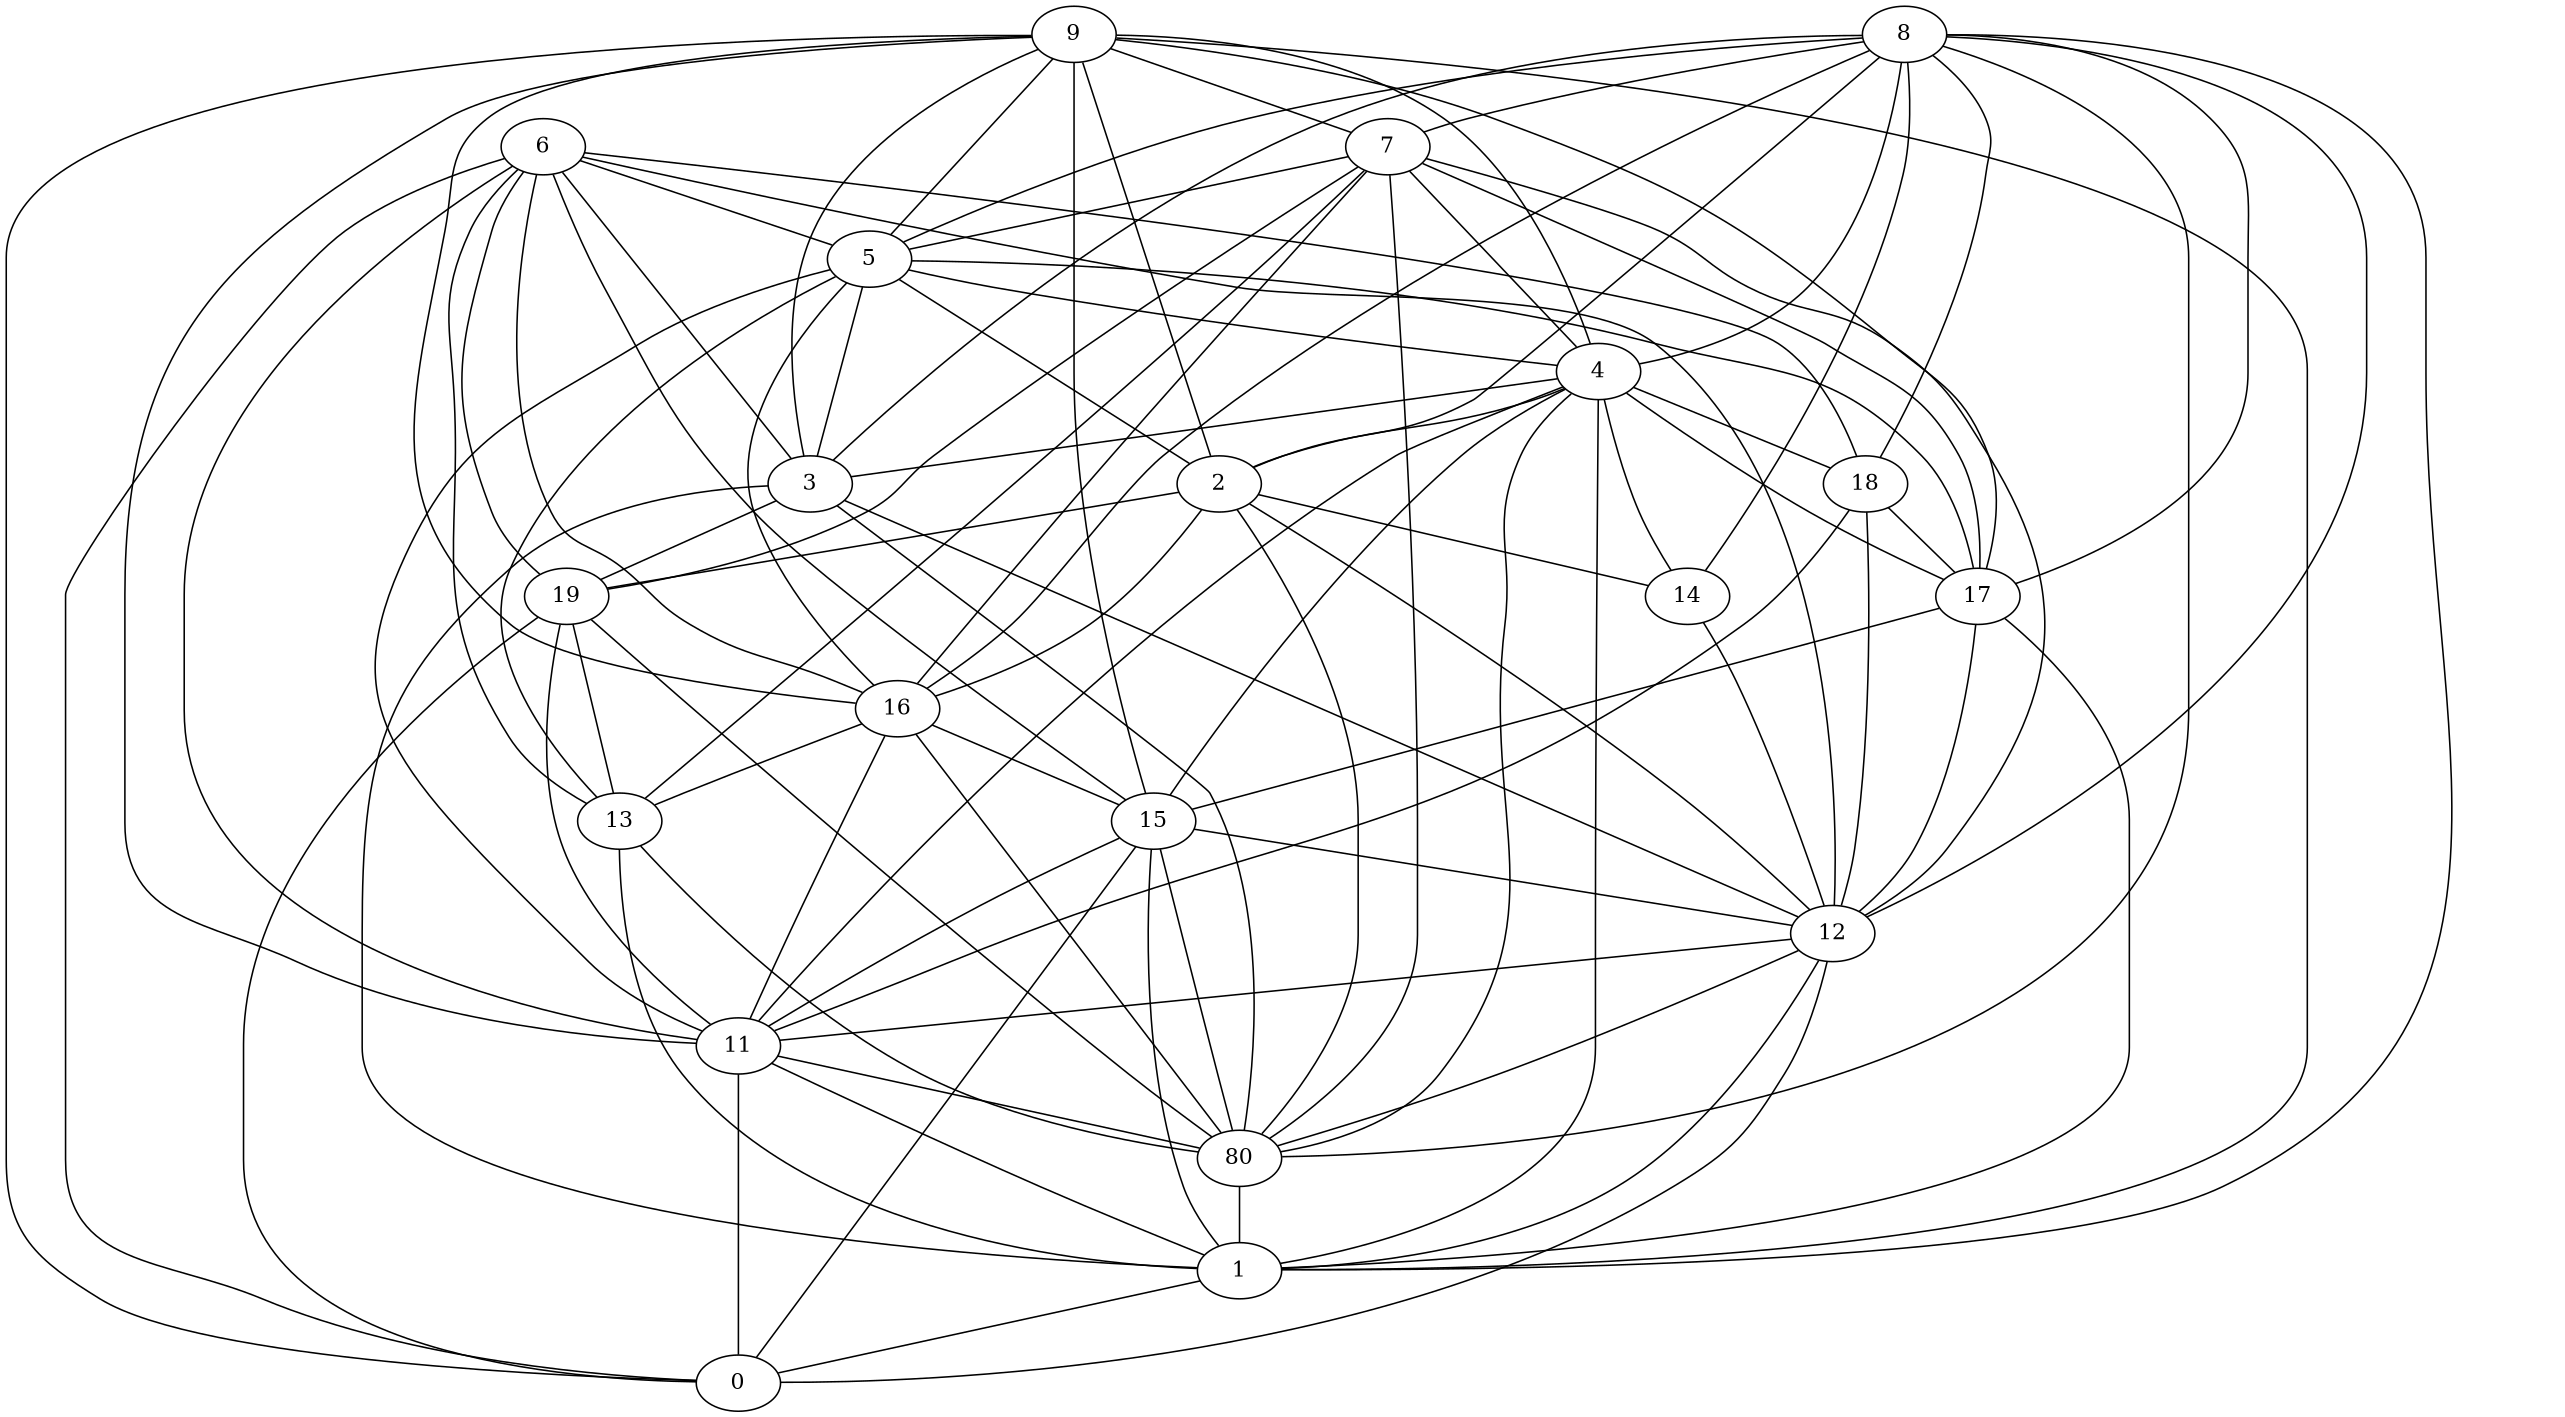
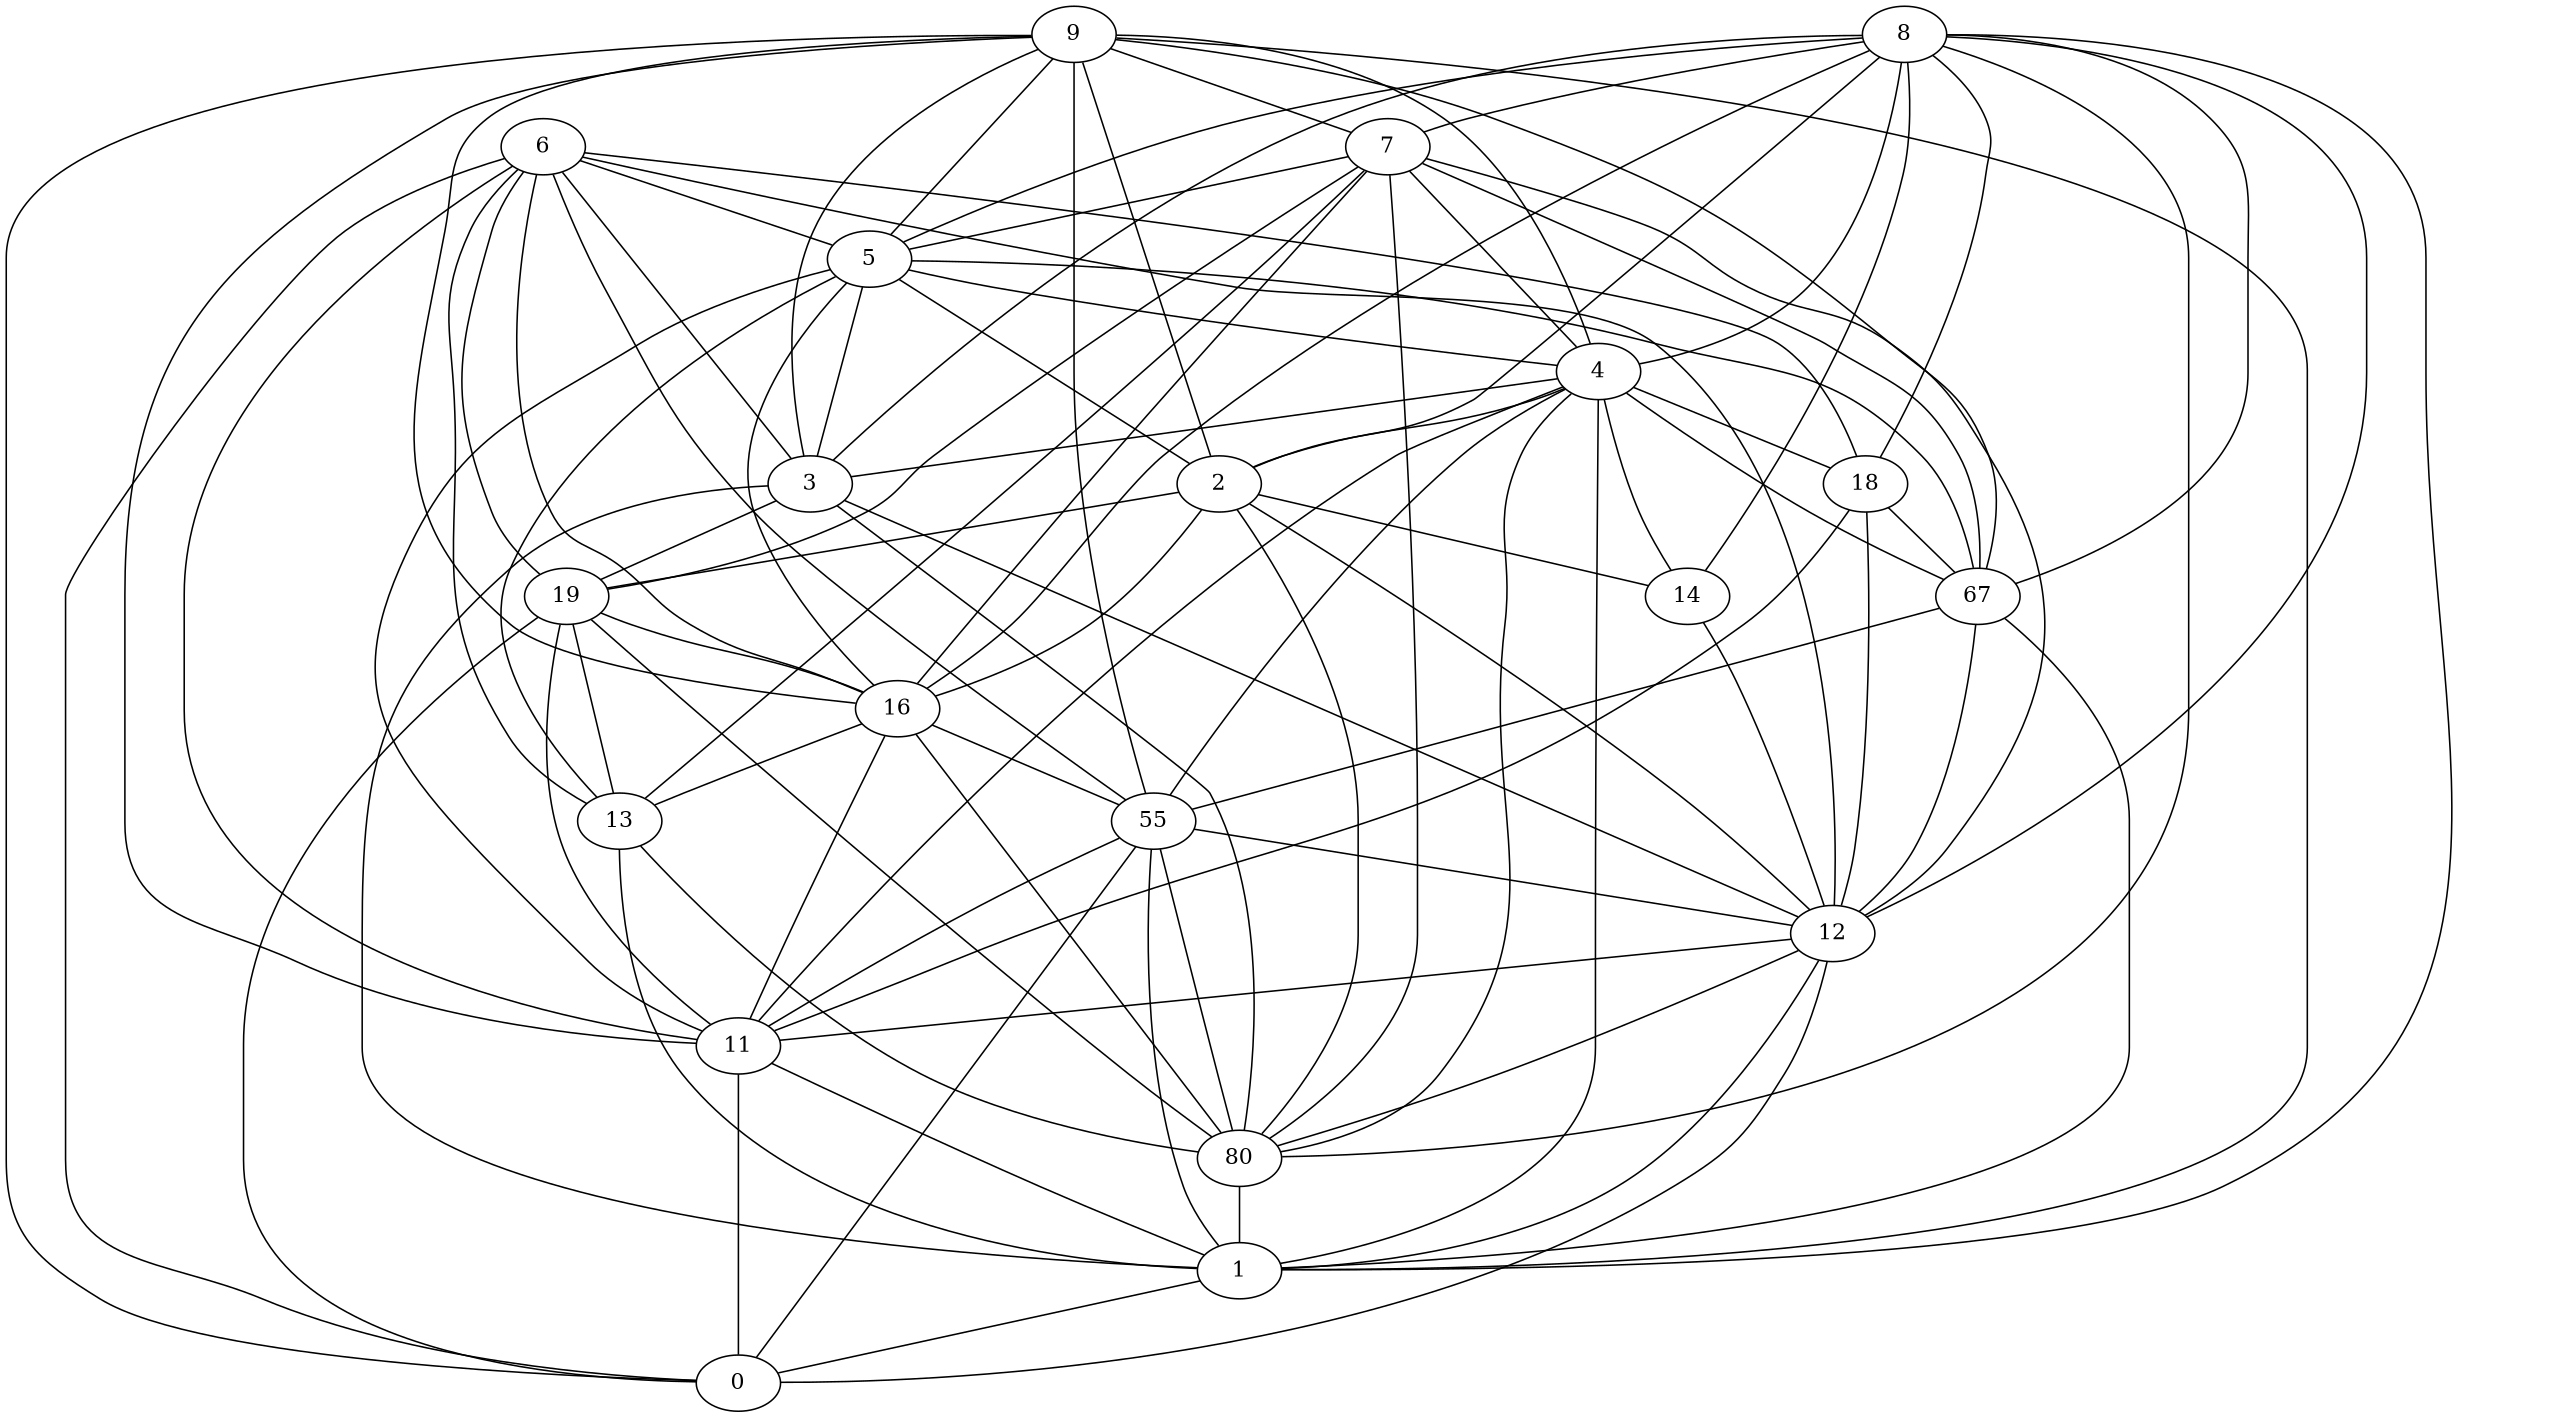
(1978, 596) -> (1978, 596)
none -> (712, 648)
(1154, 821) -> (1154, 821)
(925, 1088) -> none
